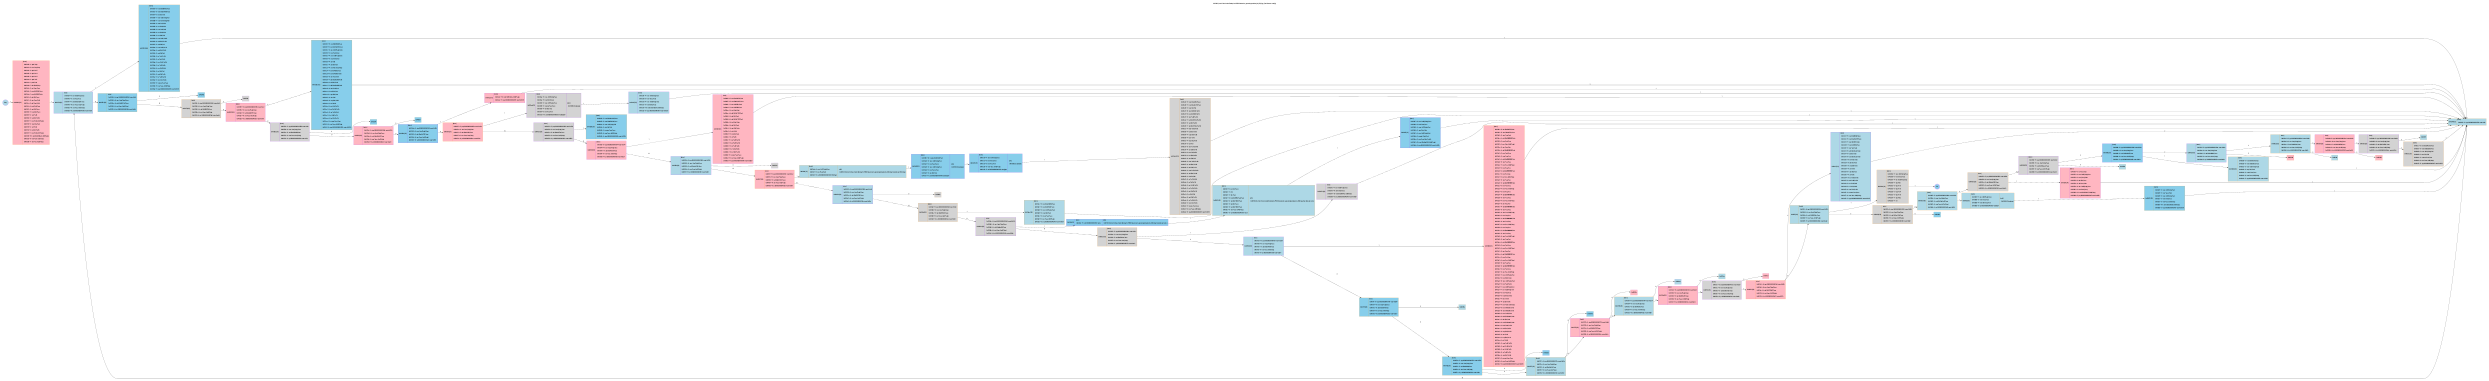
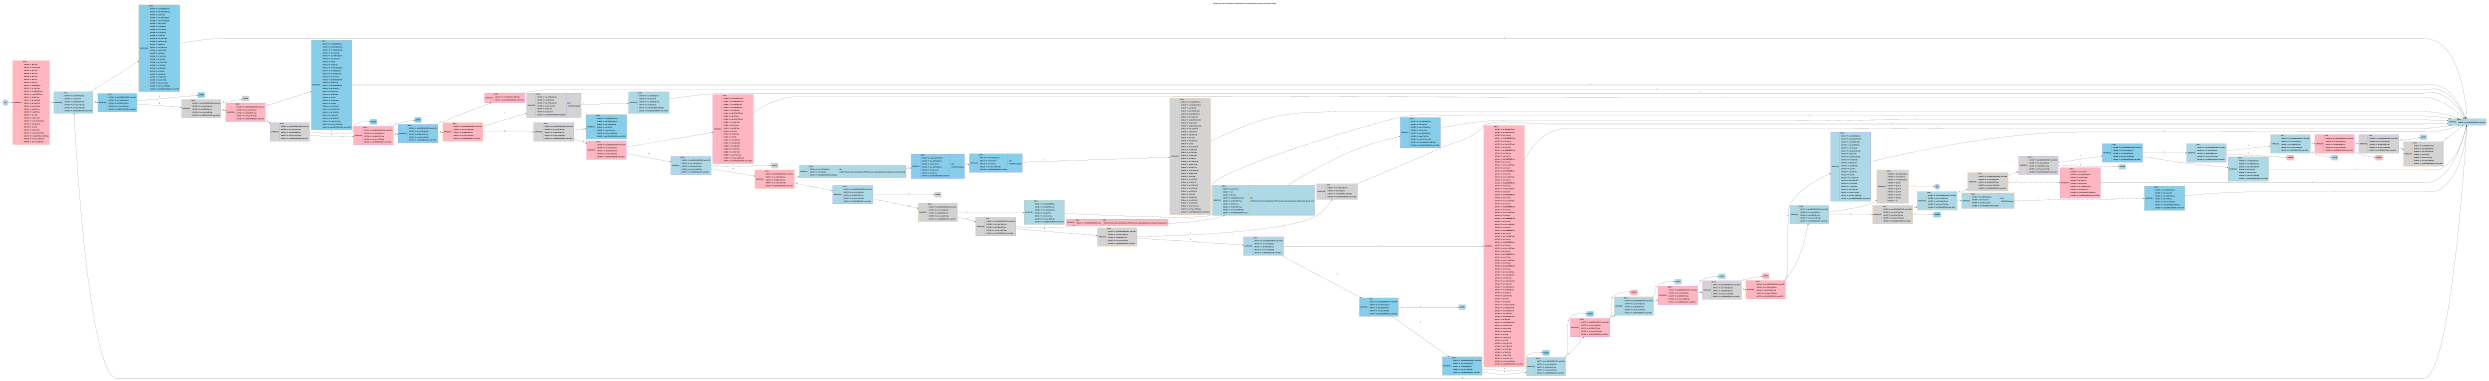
(1117, 222) -> (1117, 222)
